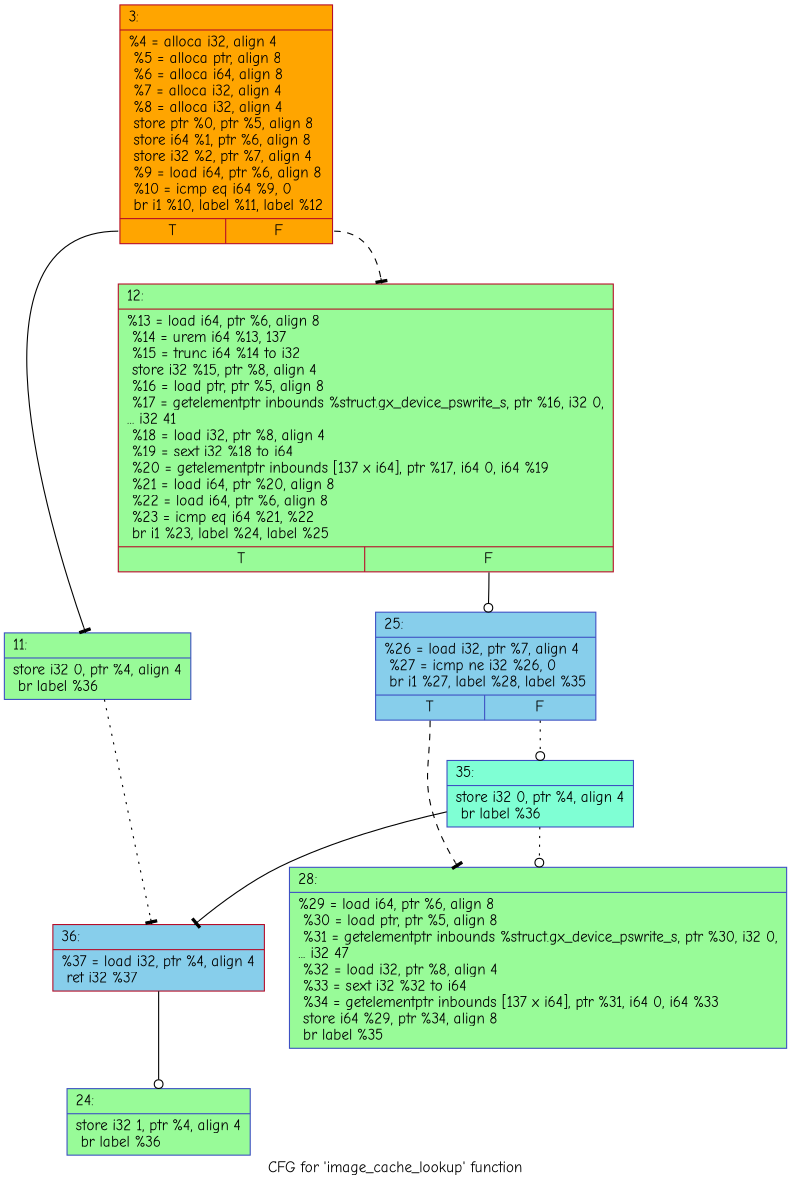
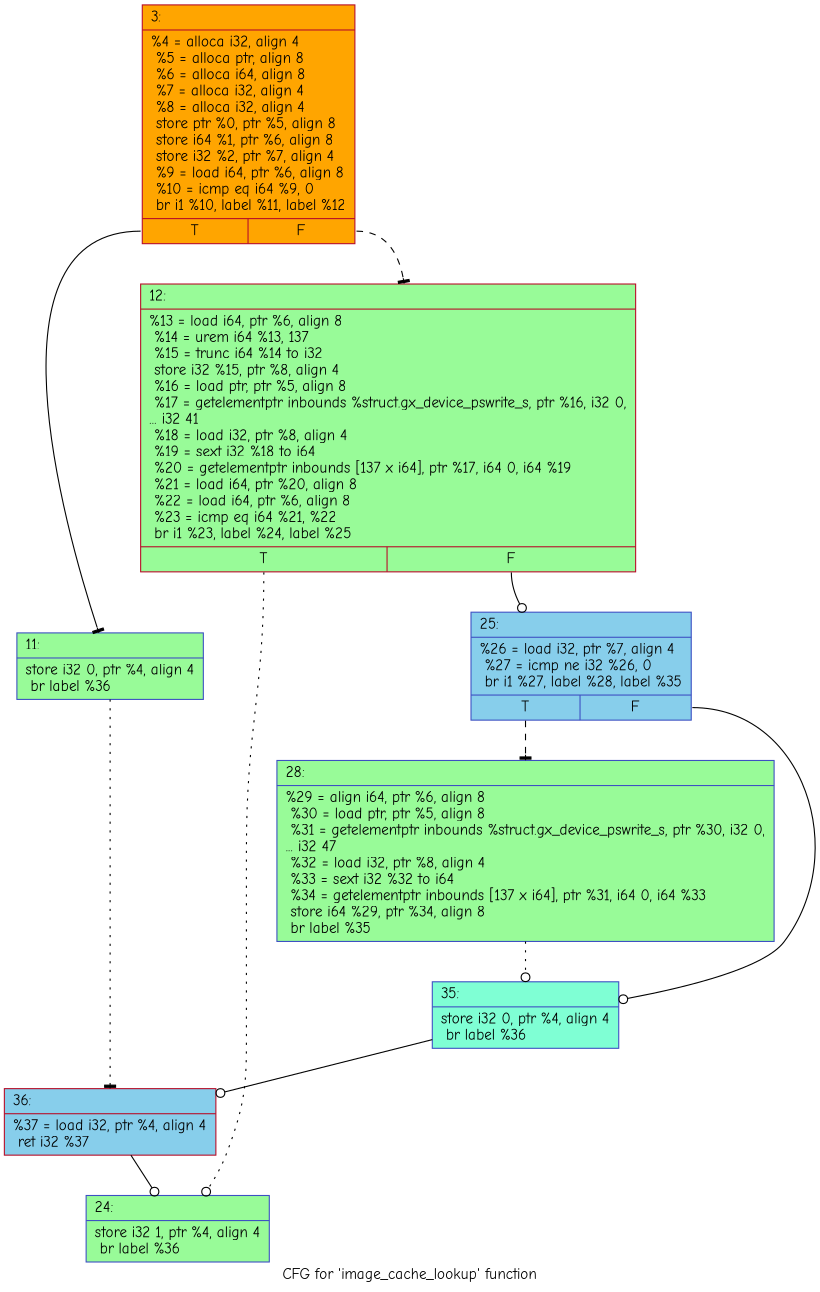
(540, 736) -> (811, 878)
(540, 843) -> (526, 957)
(316, 851) -> (329, 1066)
none -> (246, 883)
(397, 904) -> (386, 798)
